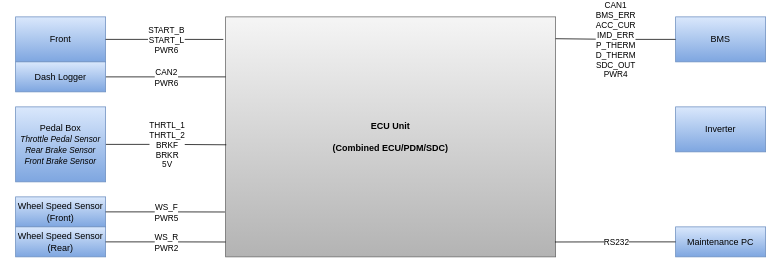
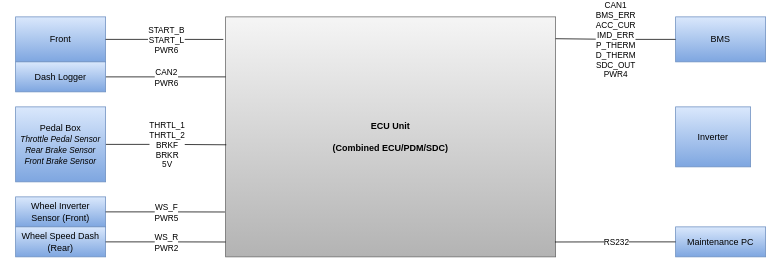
(720, 129) -> (713, 137)
(60, 212) -> (60, 212)
(60, 242) -> (60, 242)
